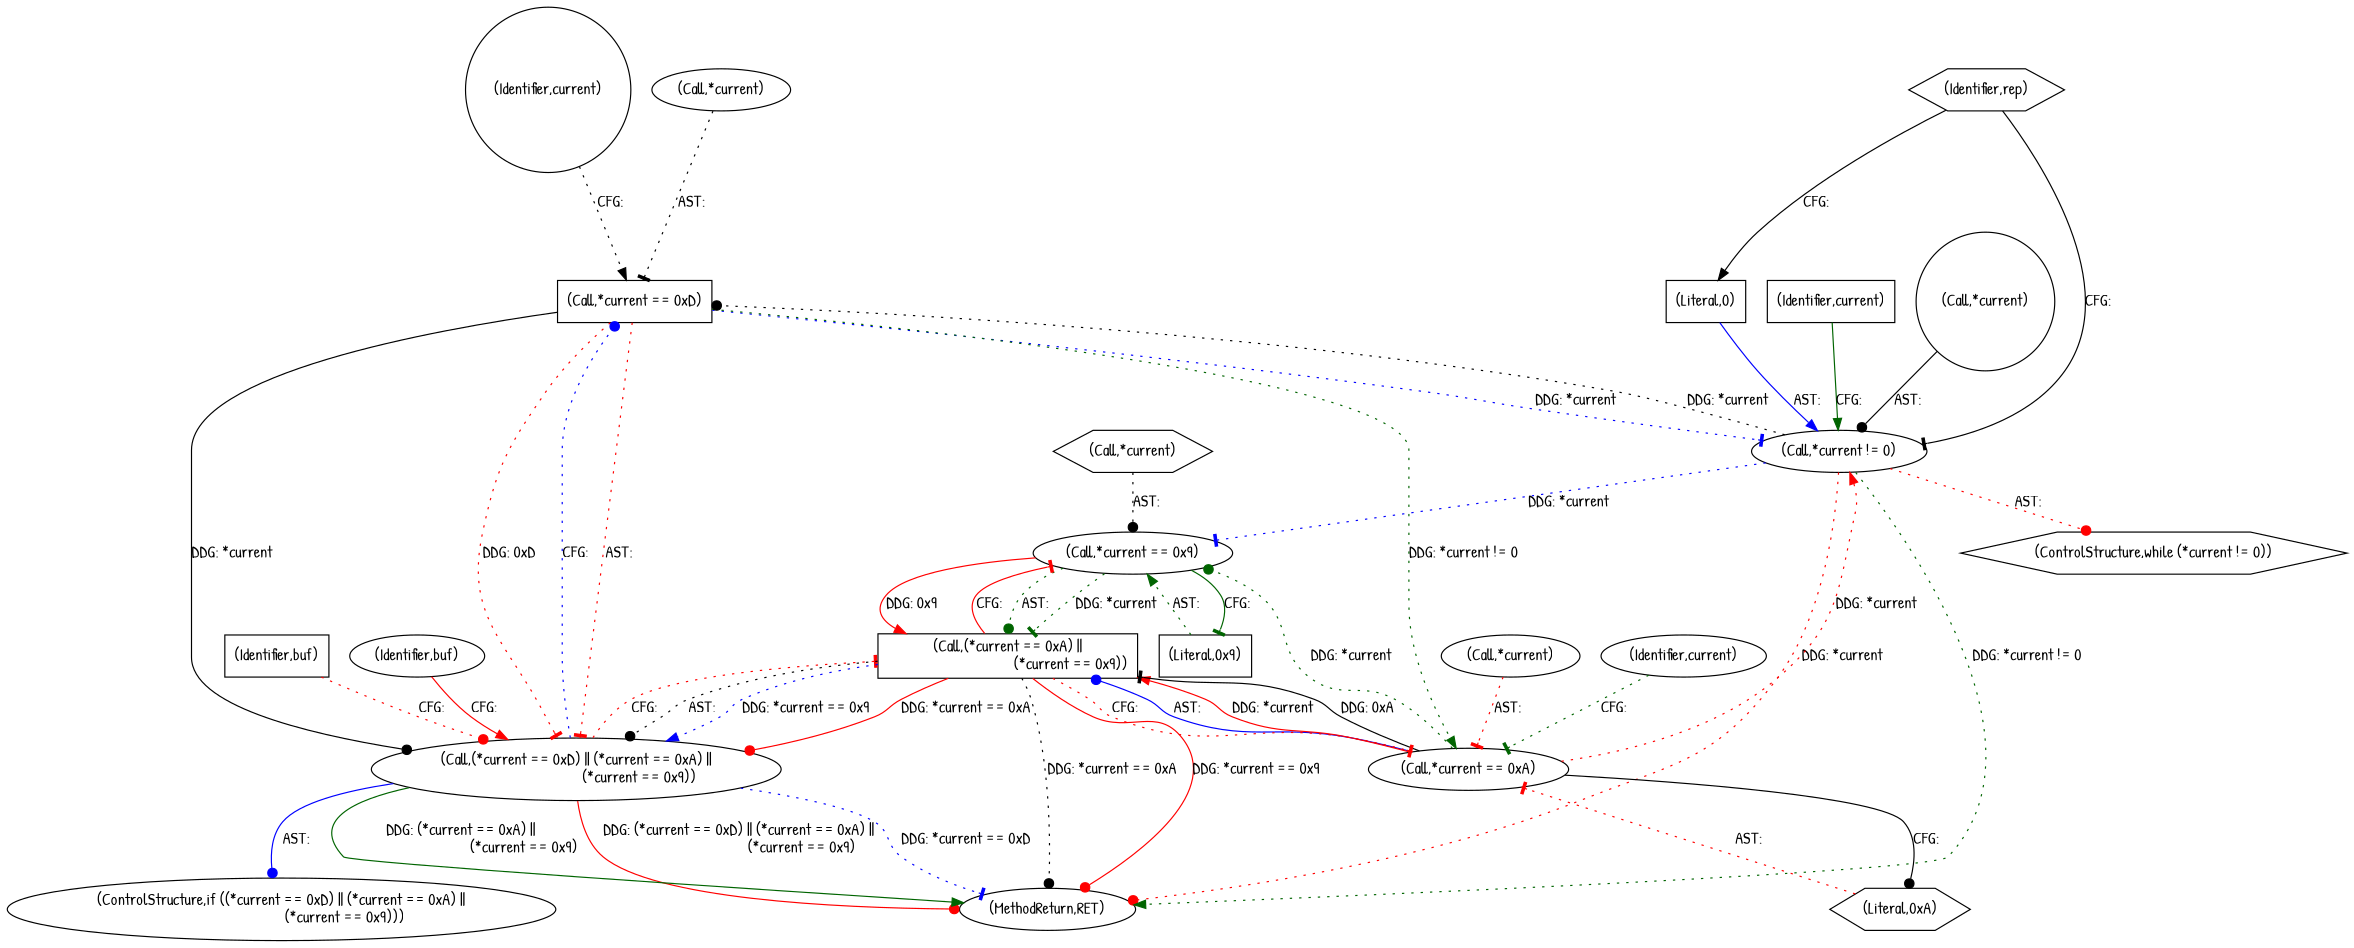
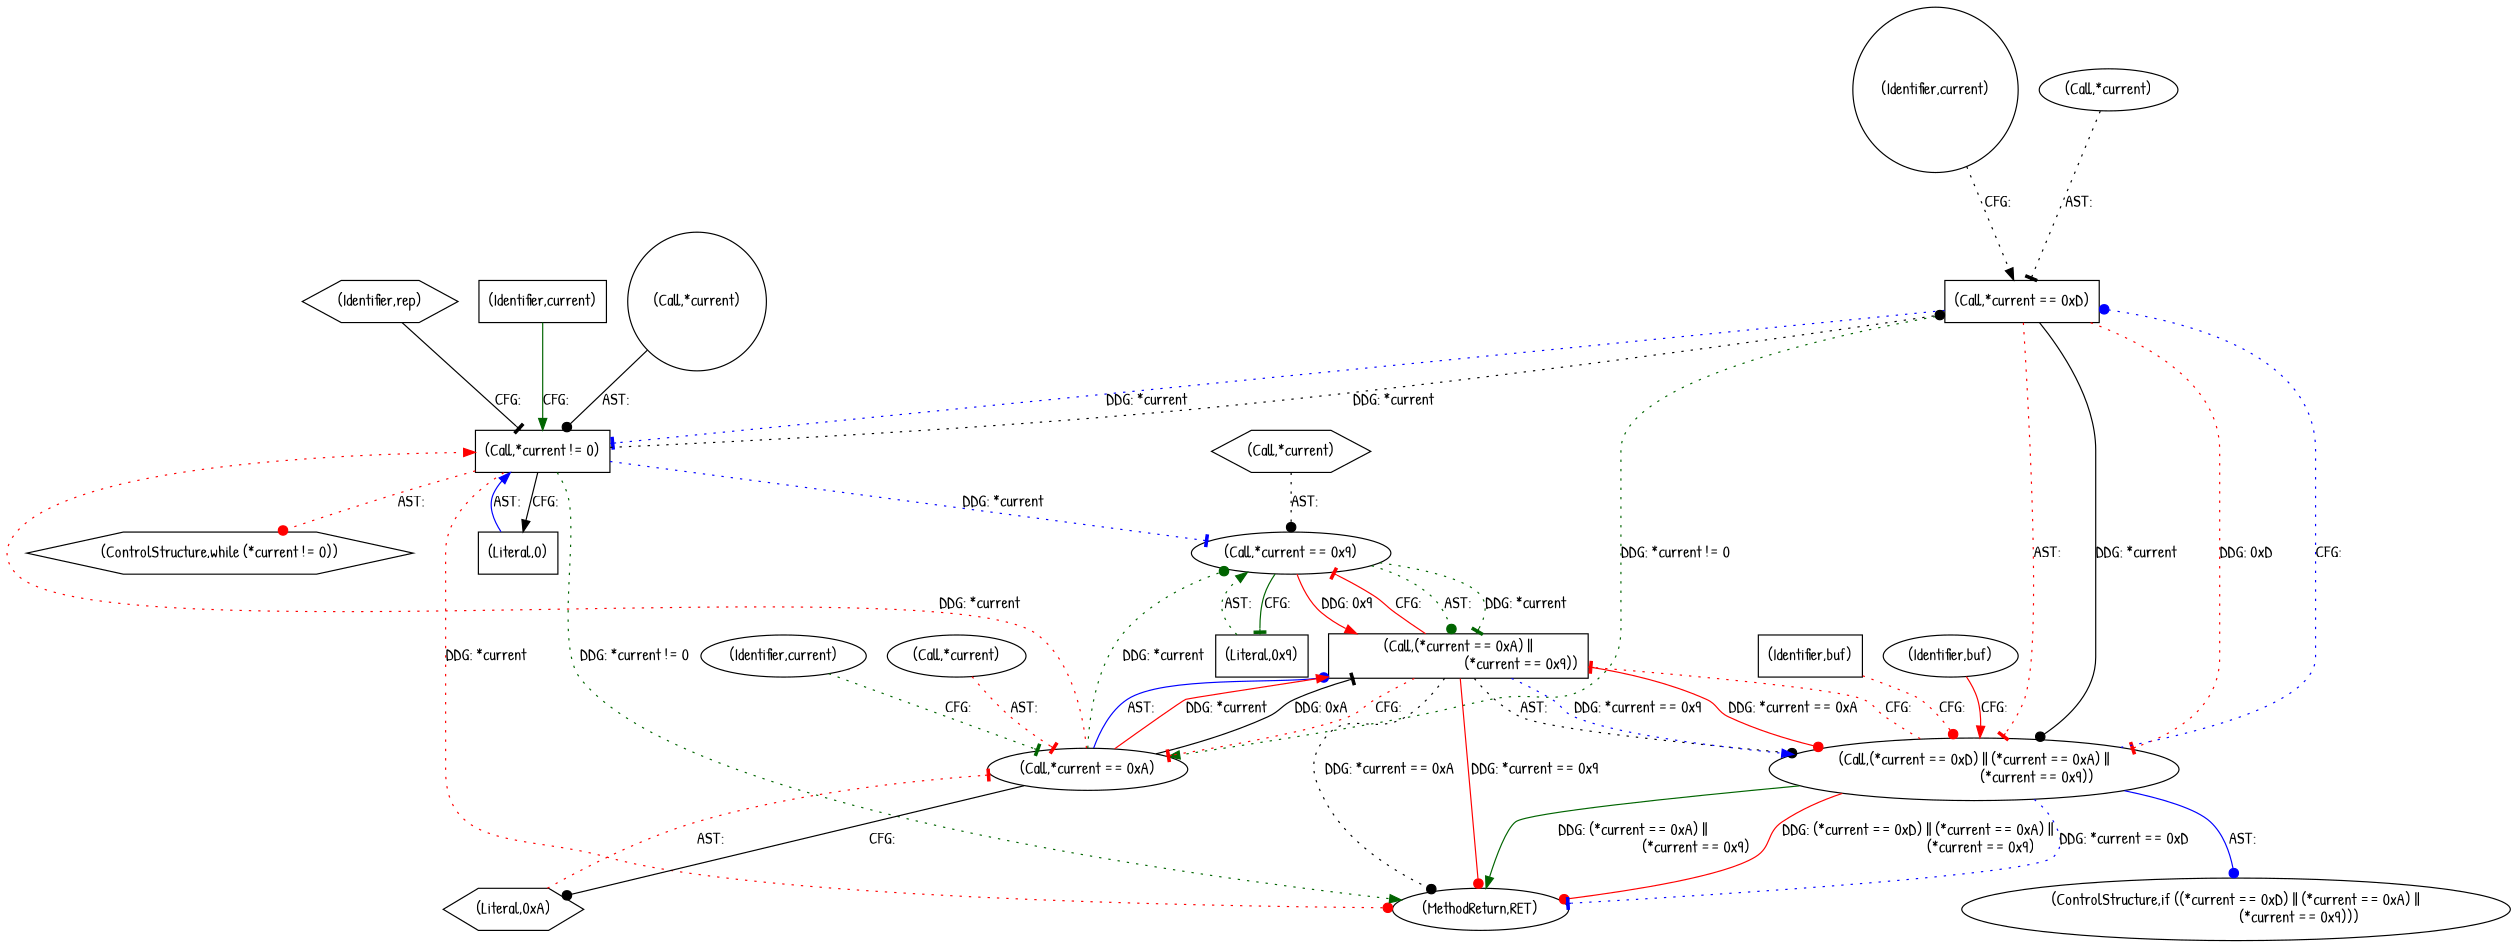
(1827, 179) -> (532, 496)
(1839, 451) -> (543, 451)
